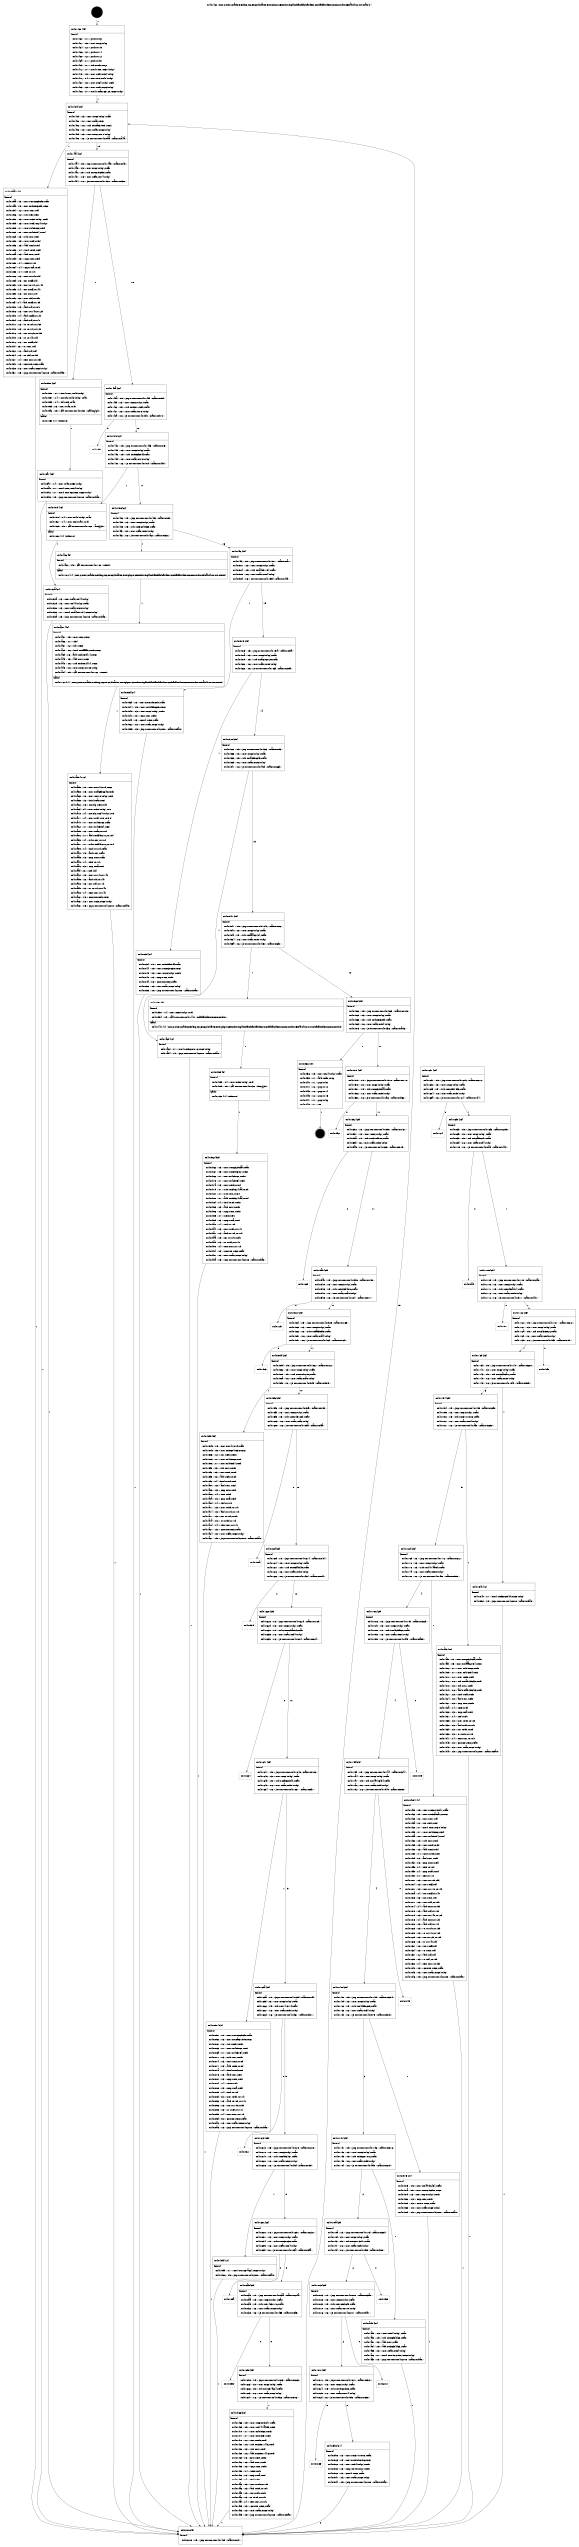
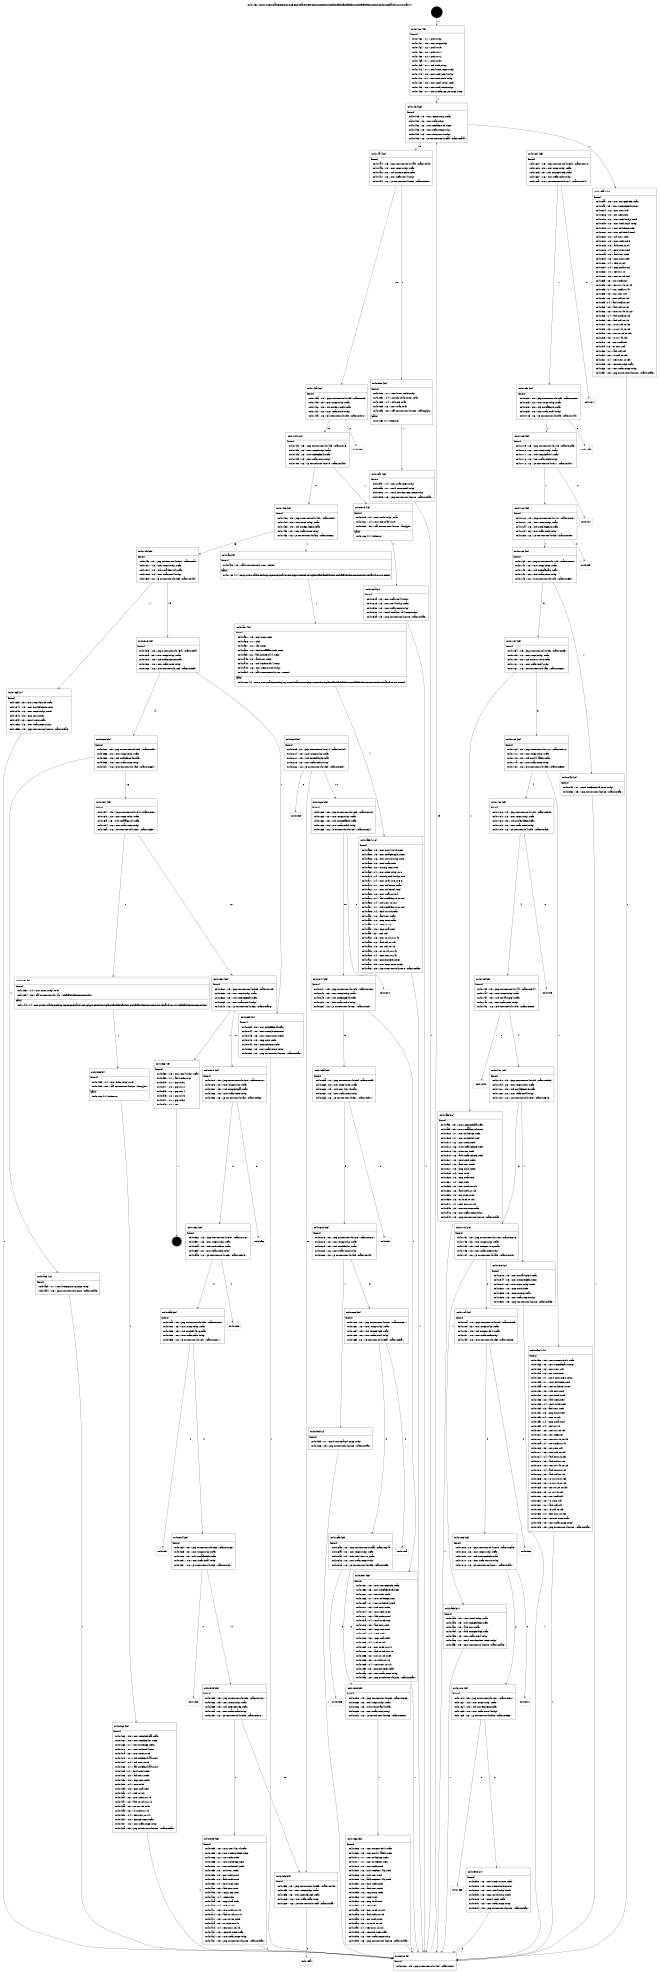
(296, 1487) -> (306, 1321)
